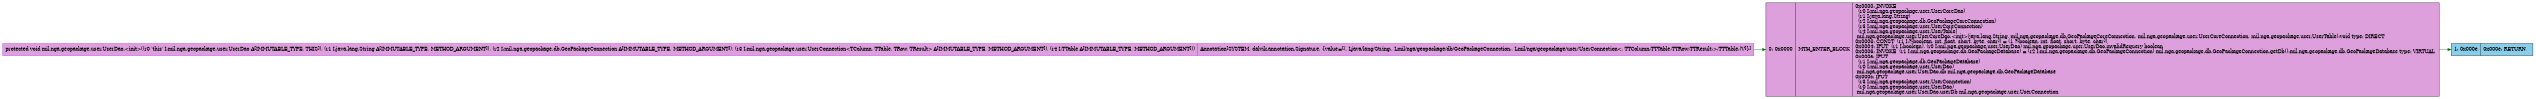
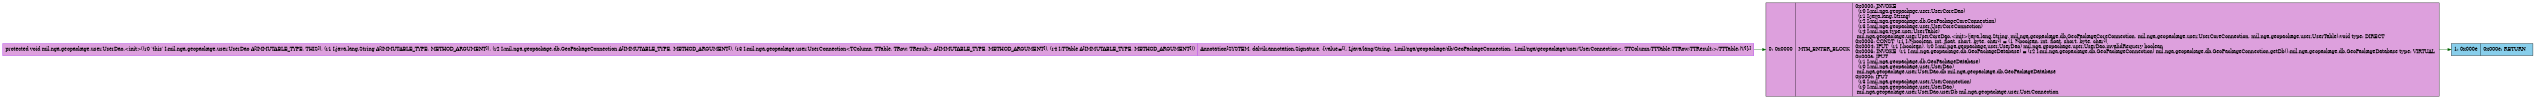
(1906, 32) -> (1898, 32)
